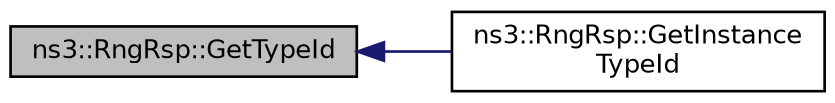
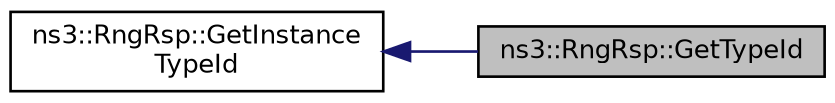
(418, 52) -> (444, 52)
